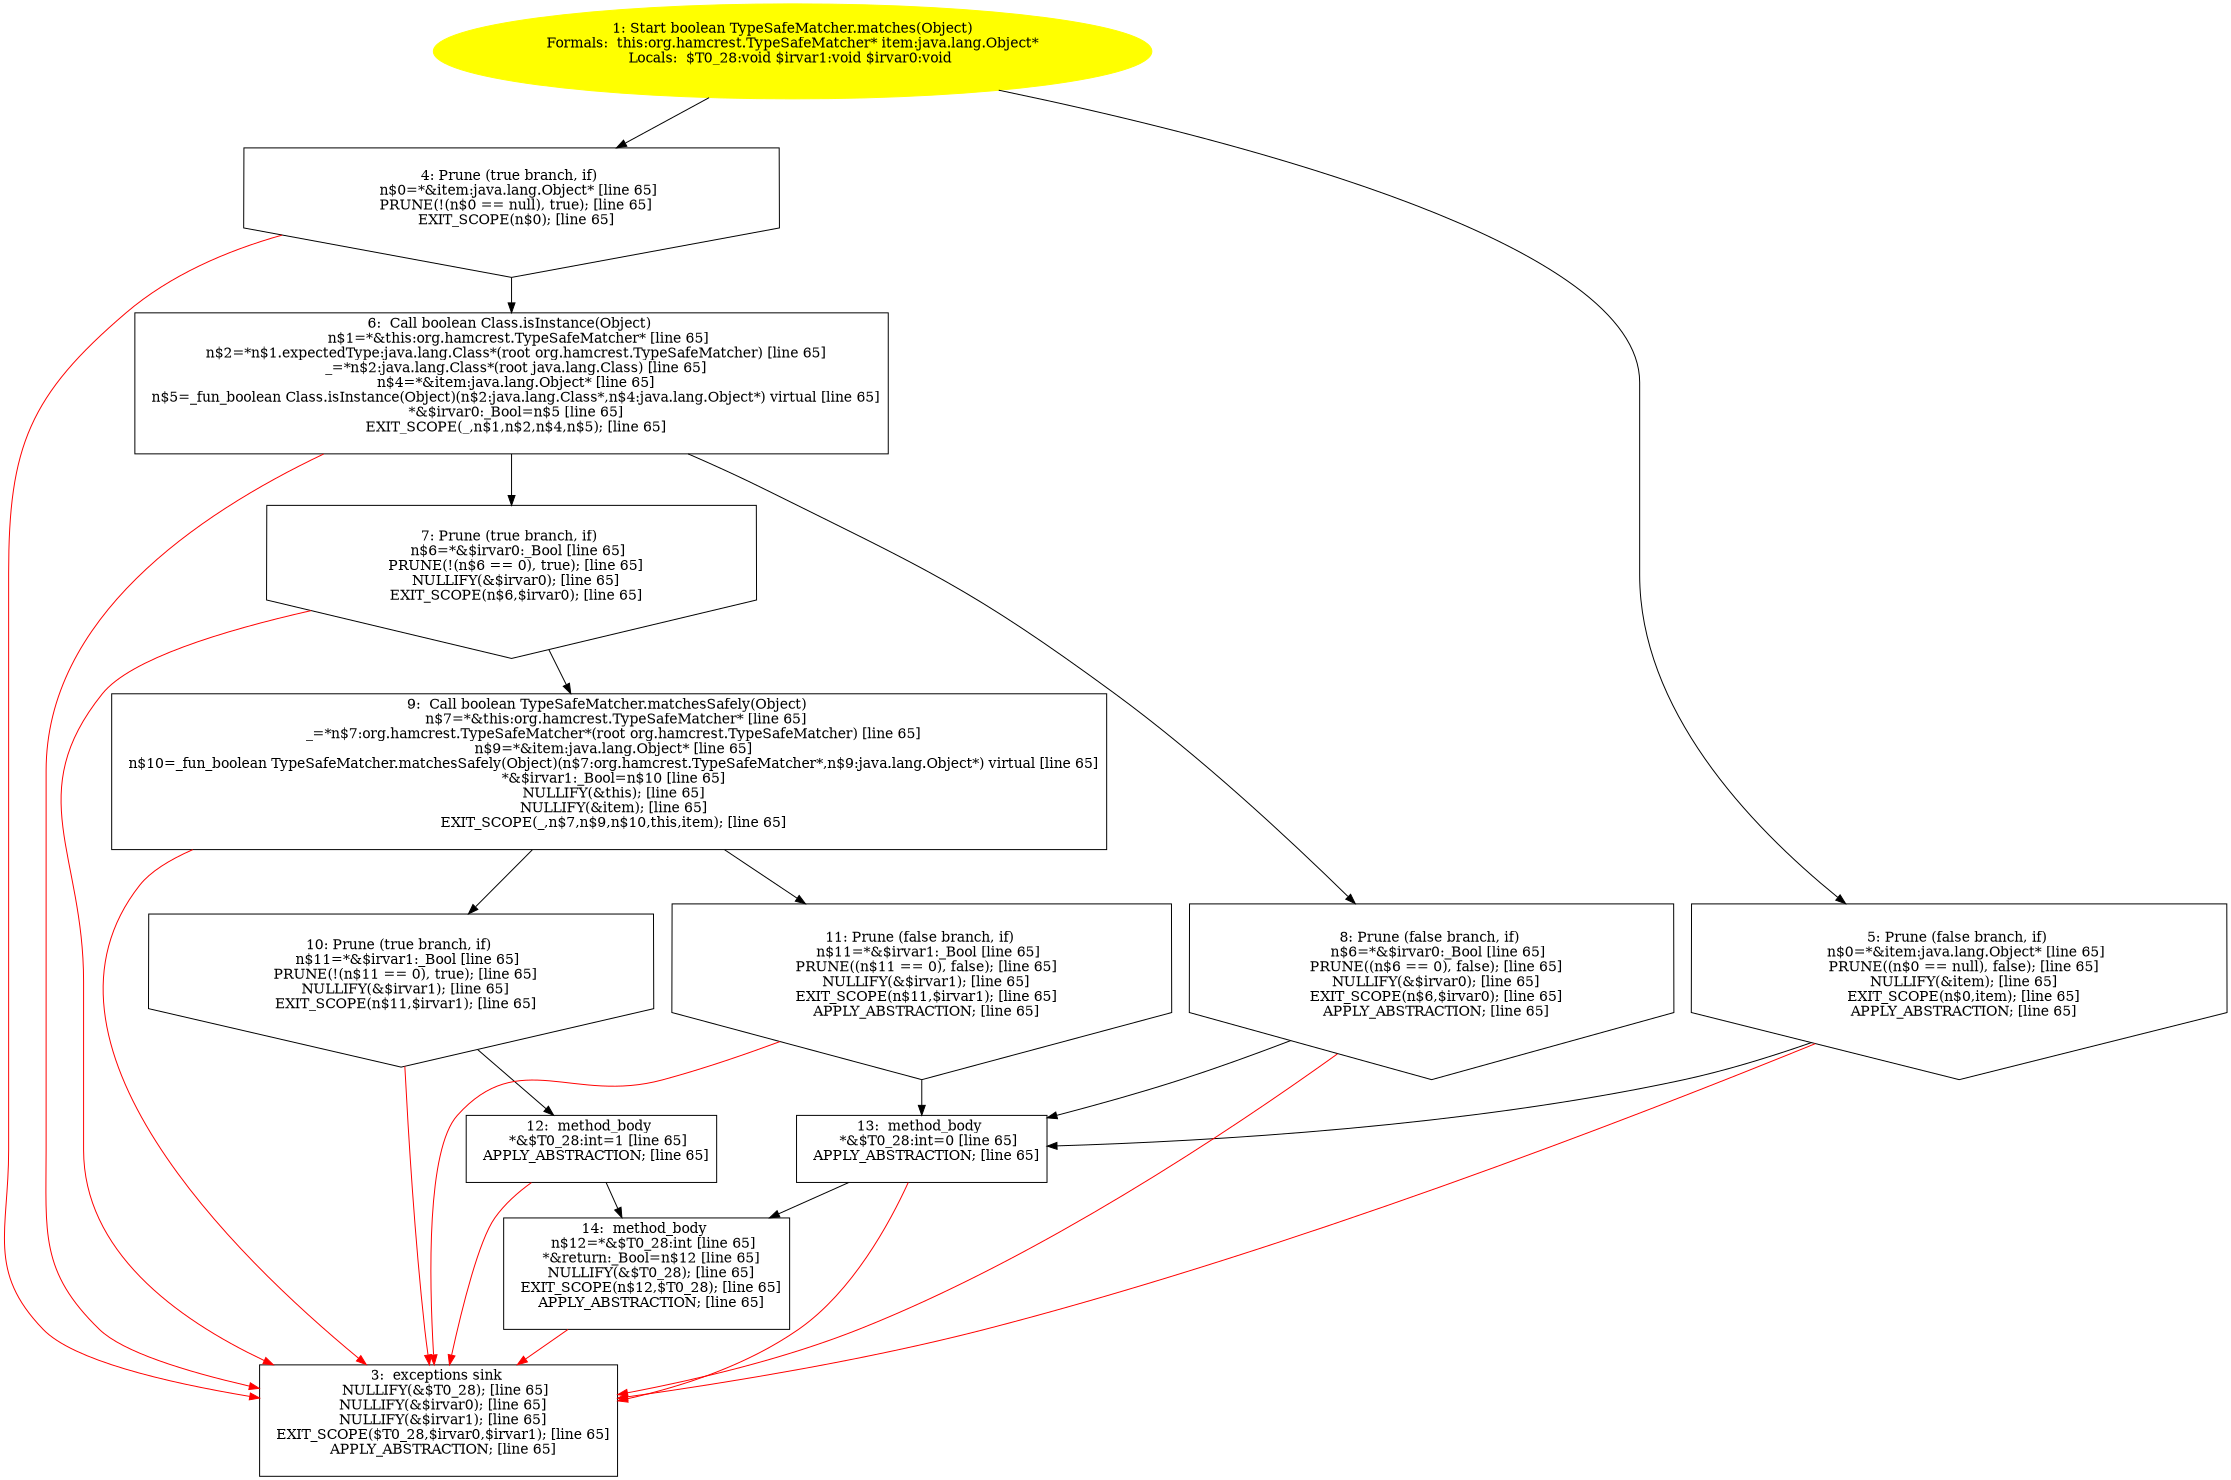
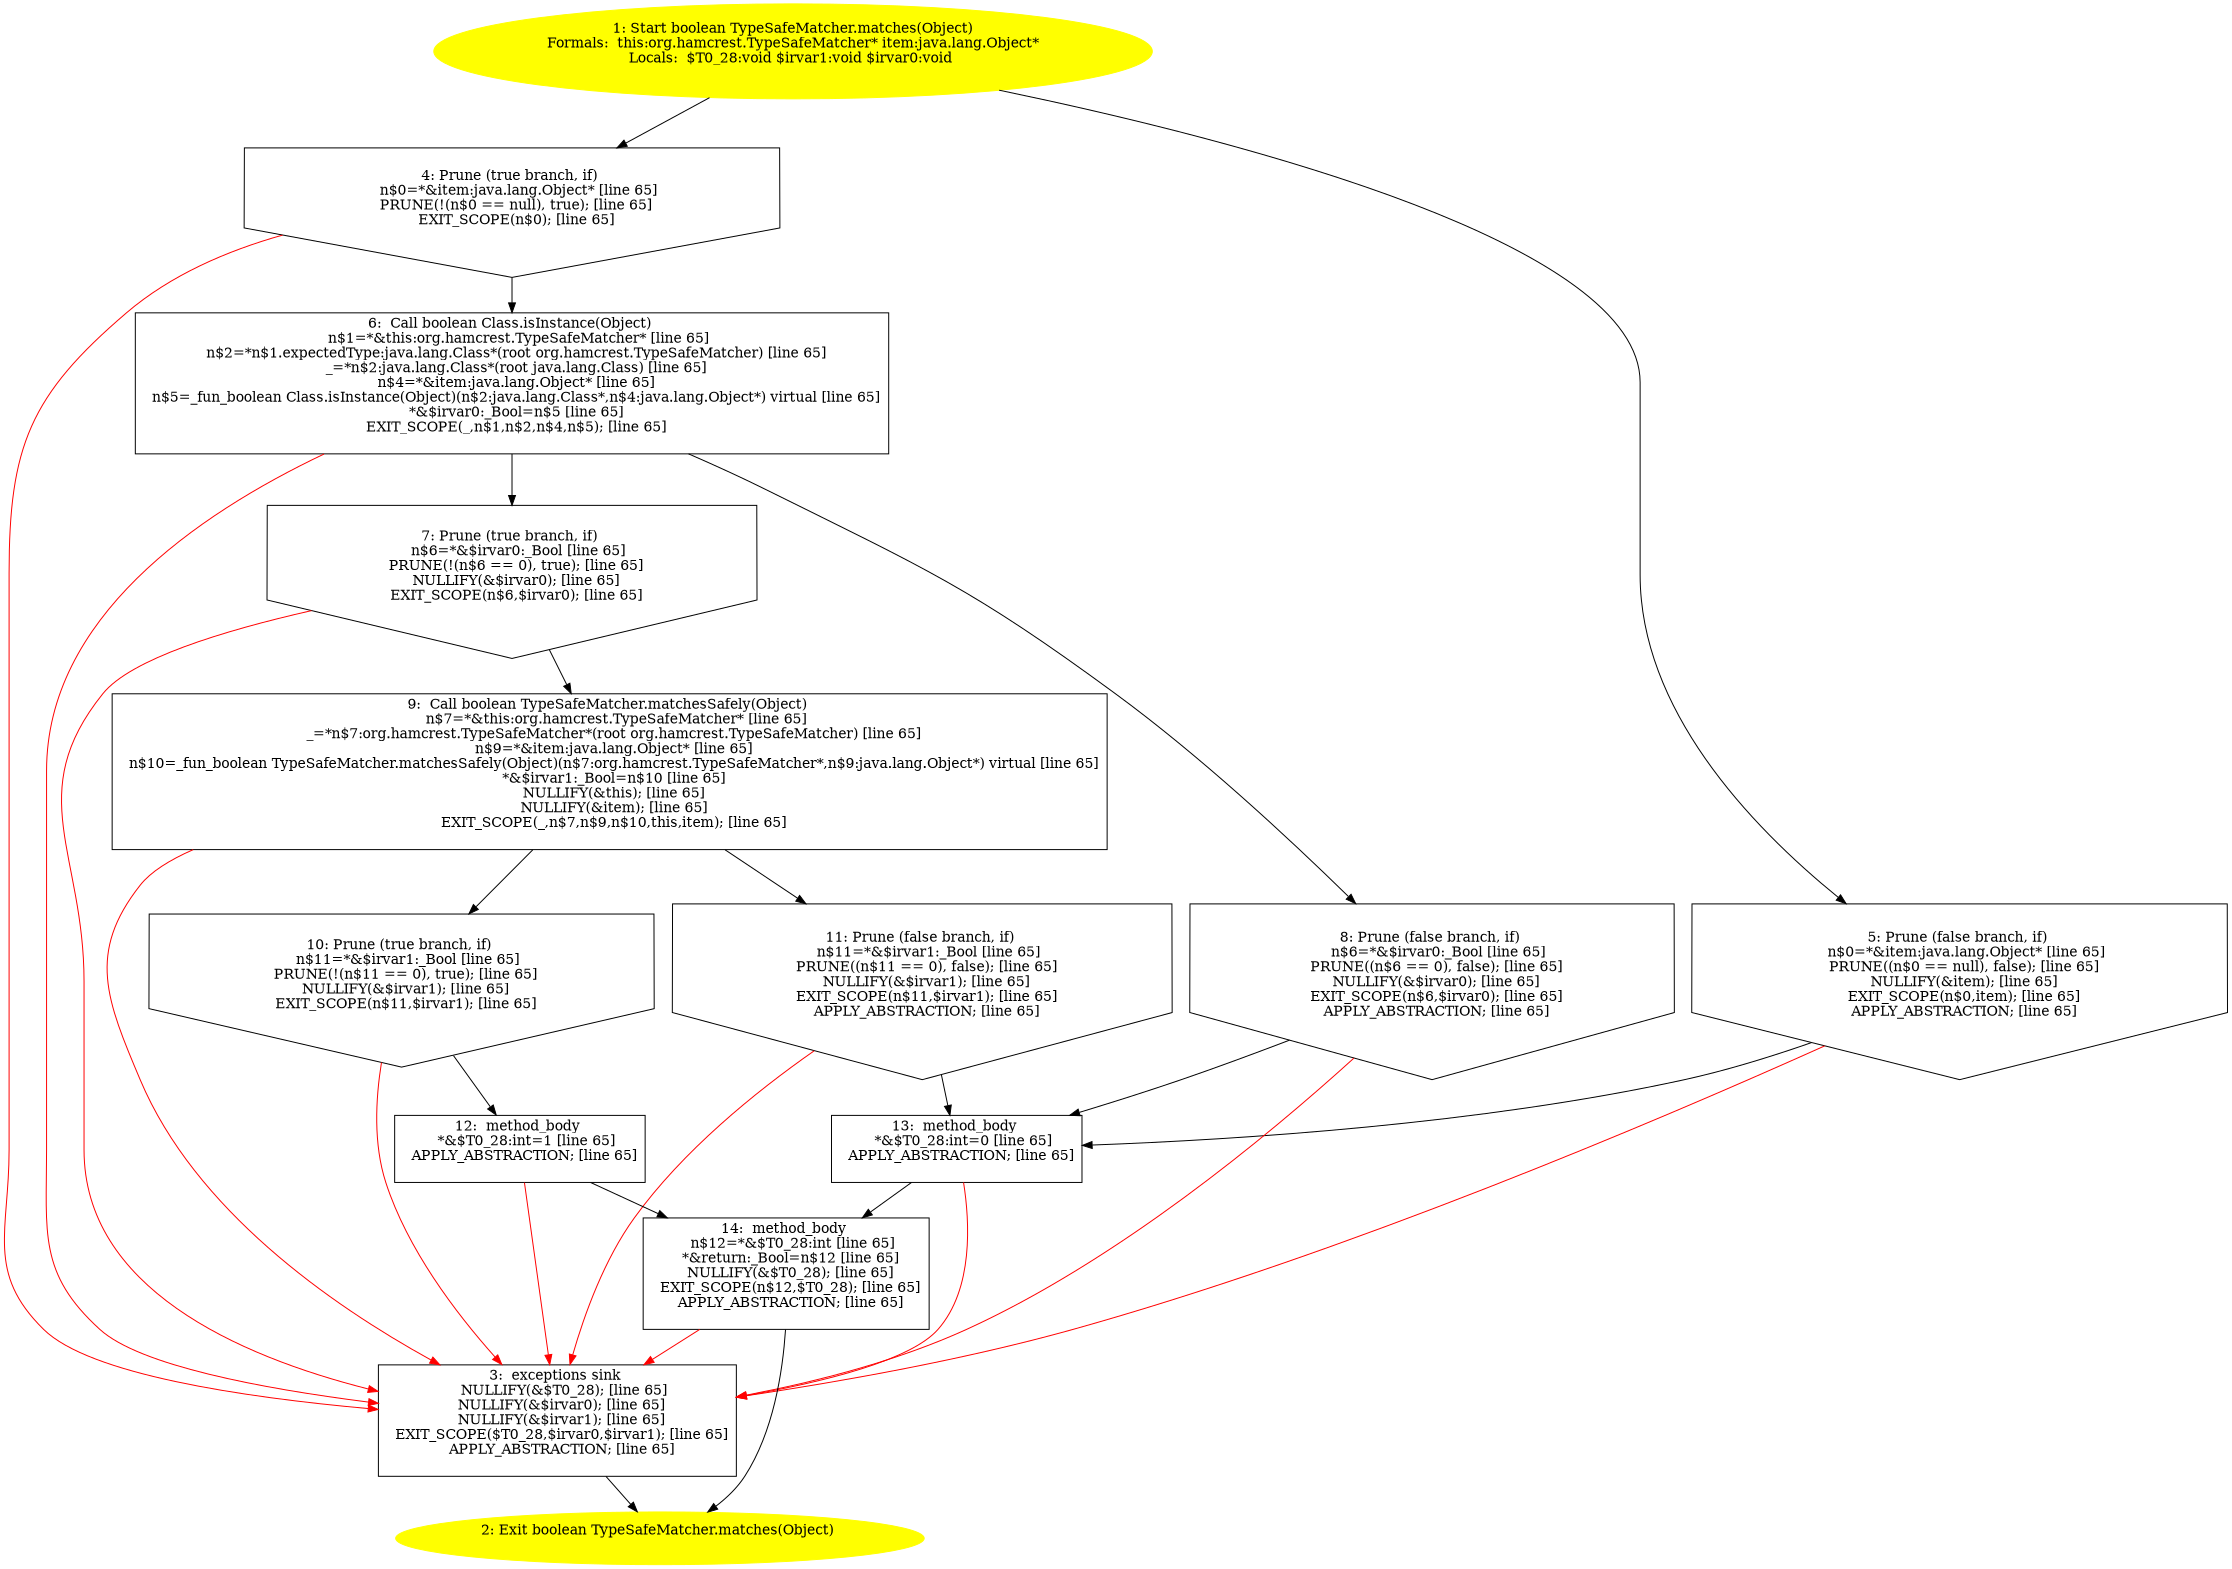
none -> (660, 1538)
